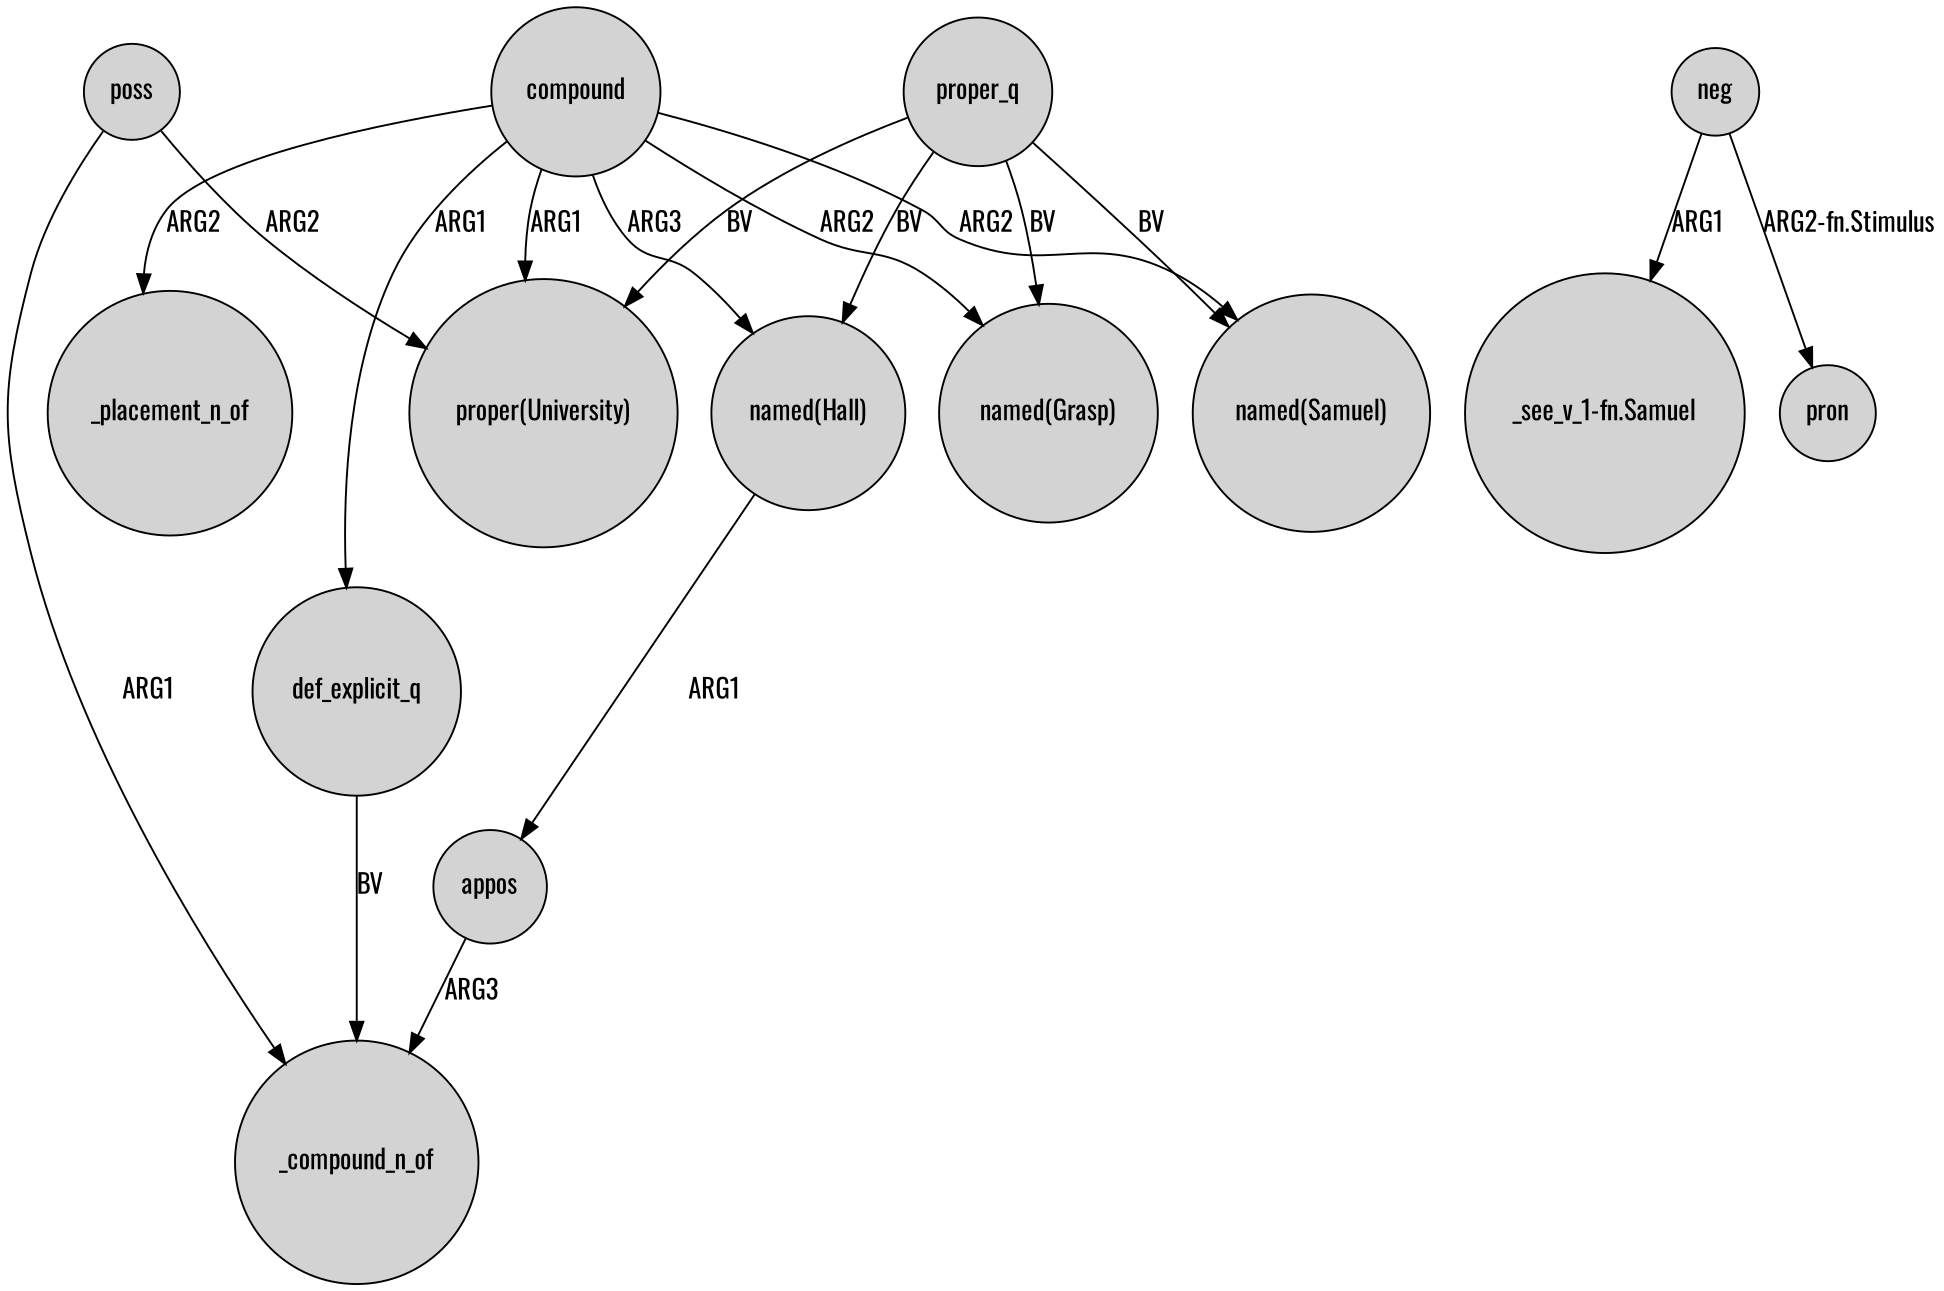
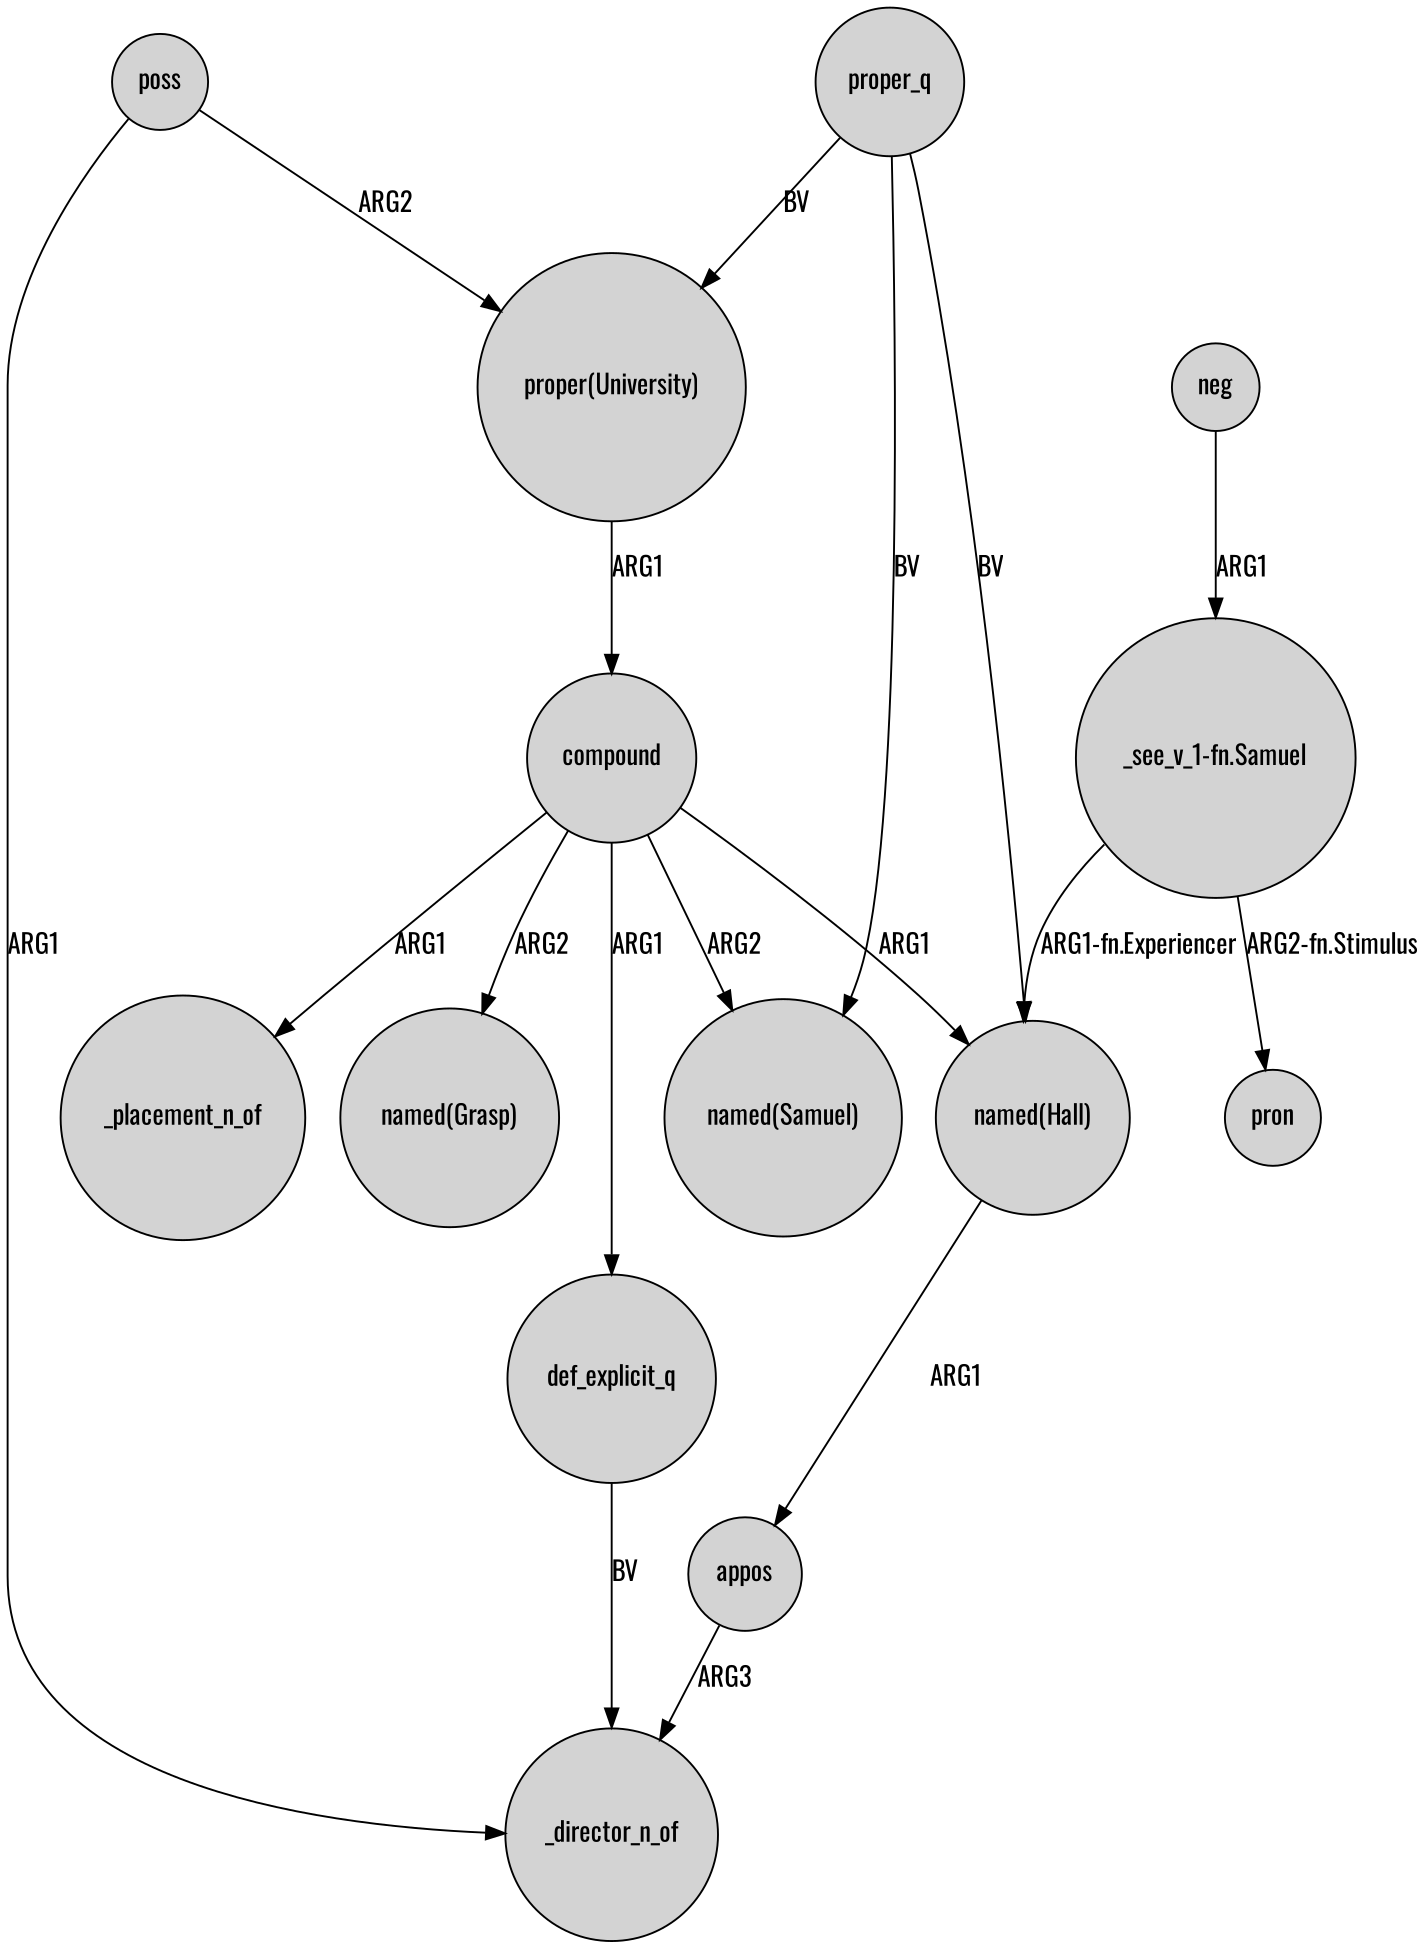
(529, 214) -> (612, 588)
(1025, 222) -> none
(194, 225) -> (421, 947)
(655, 225) -> (905, 947)
(1767, 241) -> (1250, 973)
none -> (1049, 915)
(357, 1162) -> (612, 1835)
